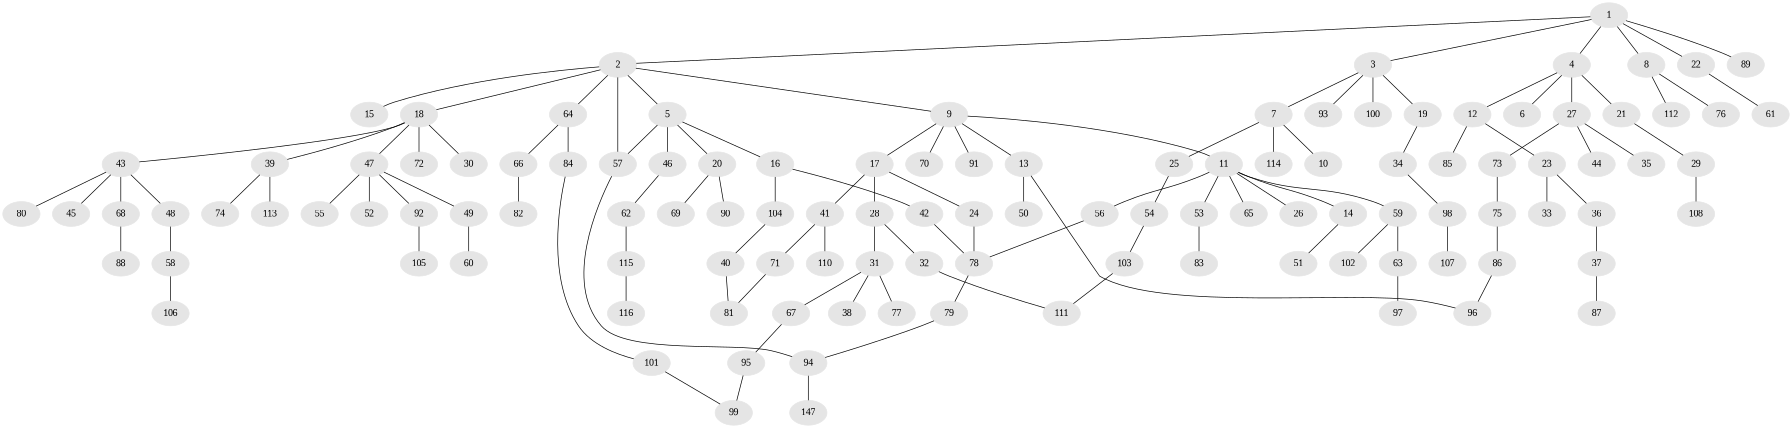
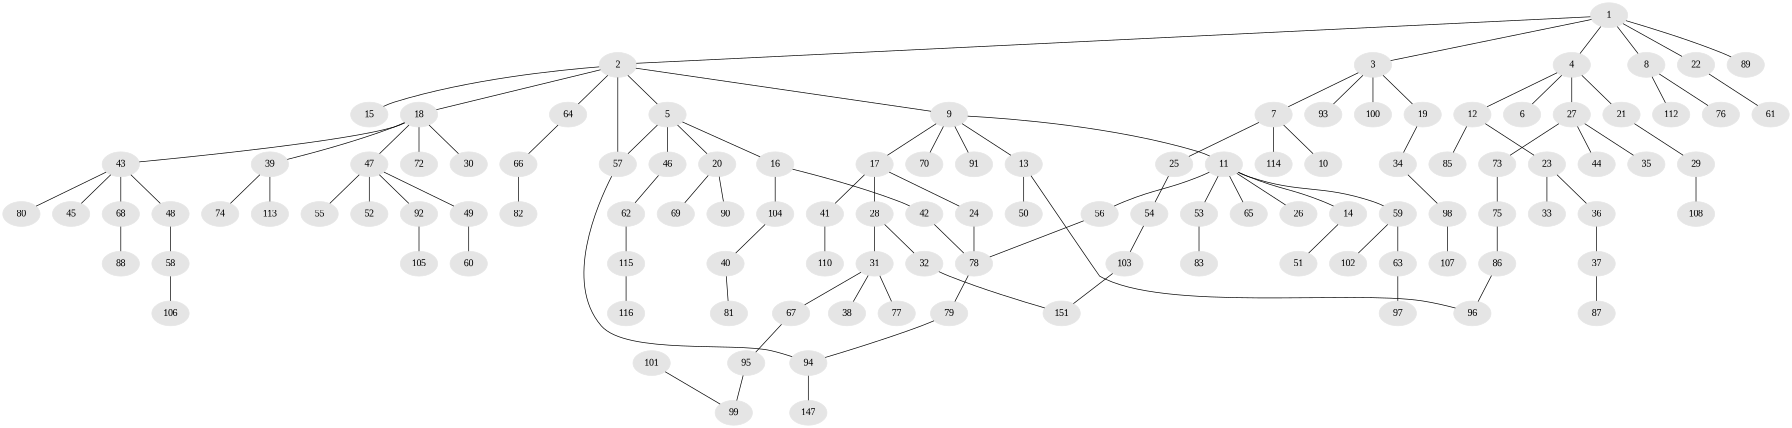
(568, 164) -> none
(775, 264) -> none
(1062, 313) -> (1062, 313)
